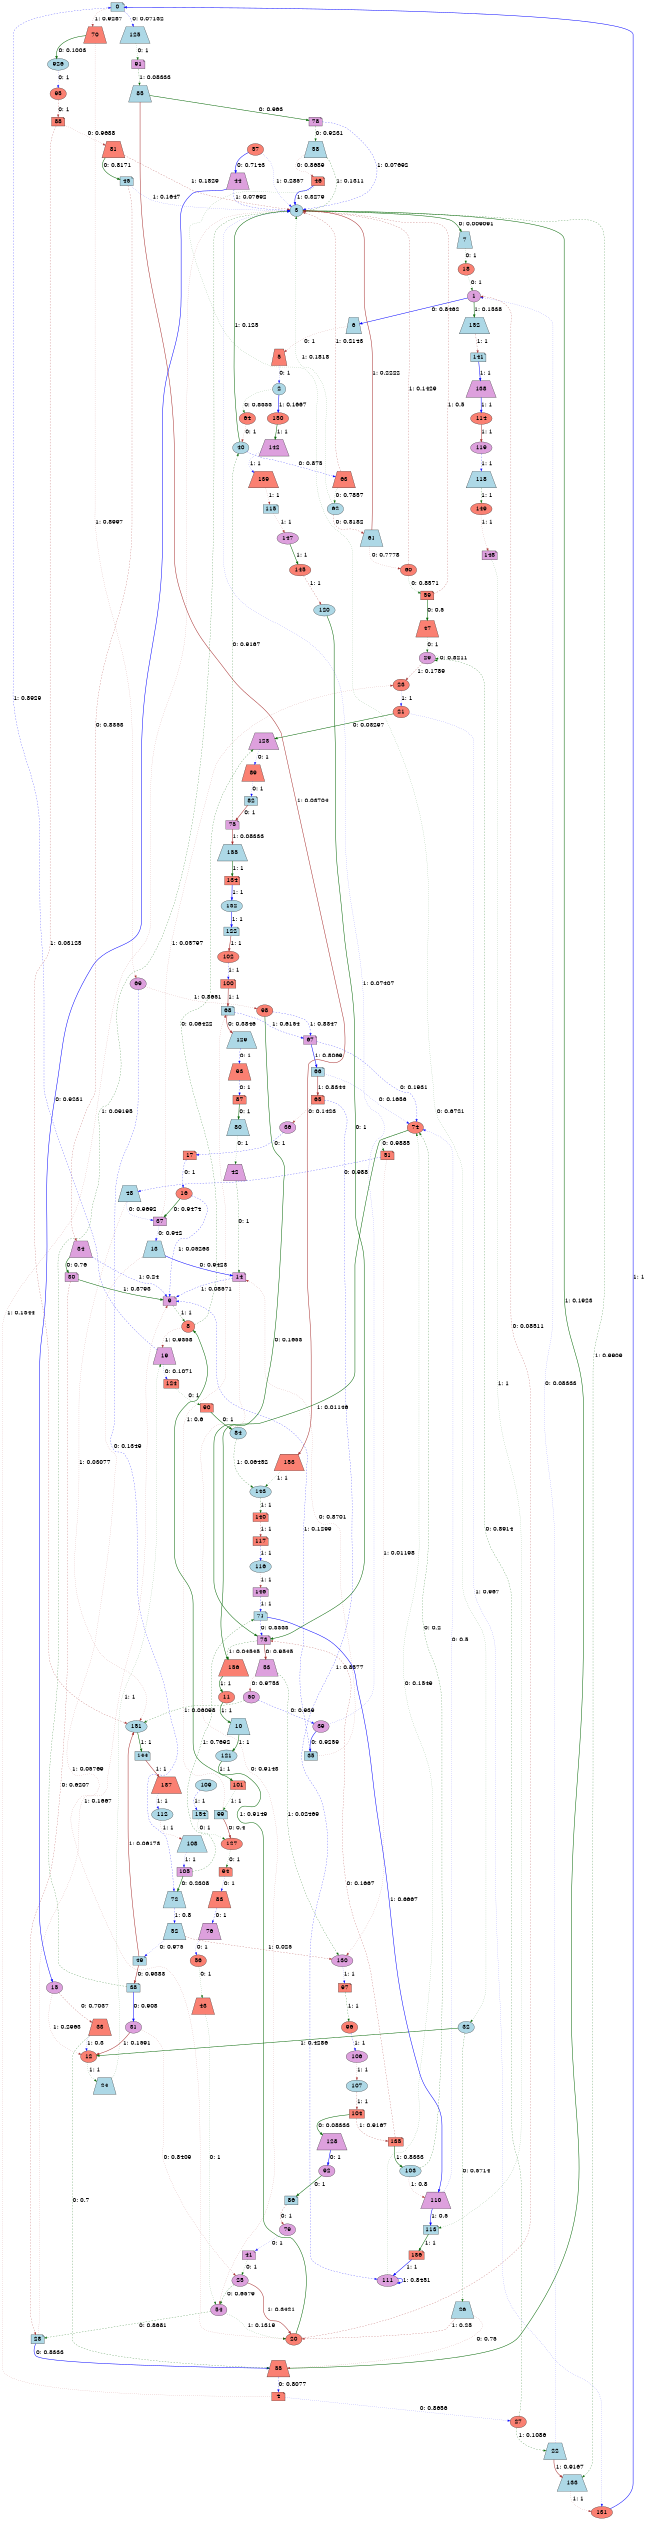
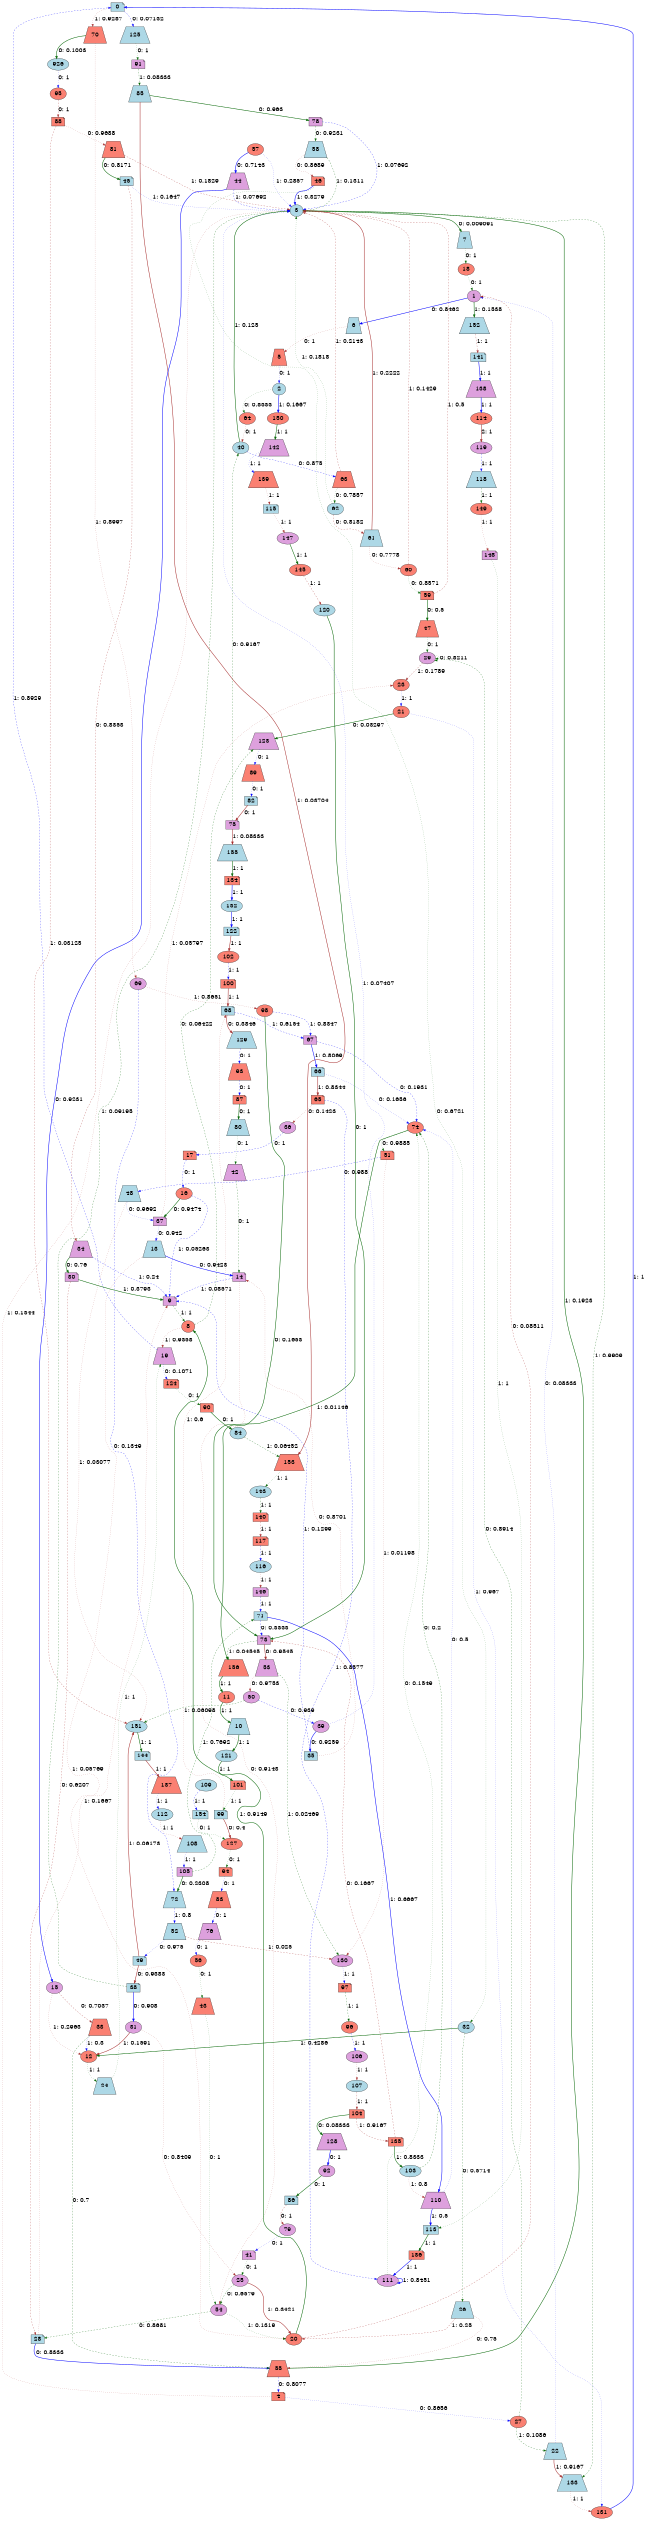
(494, 432) -> (494, 432)
(235, 1466) -> (261, 1446)
